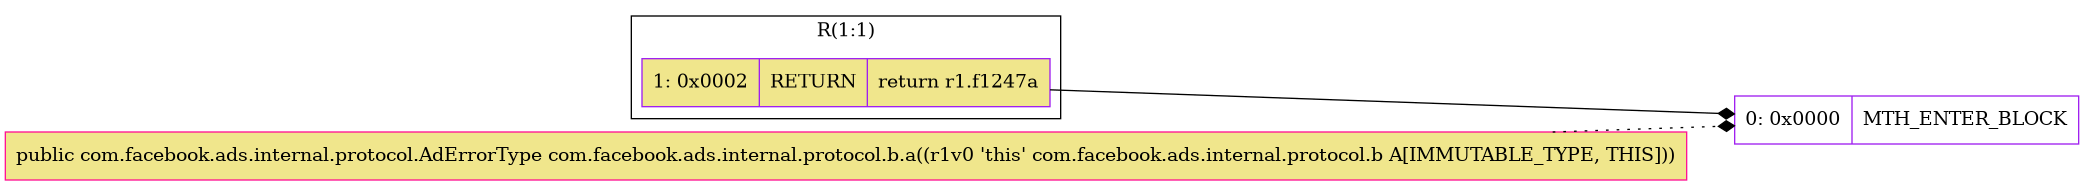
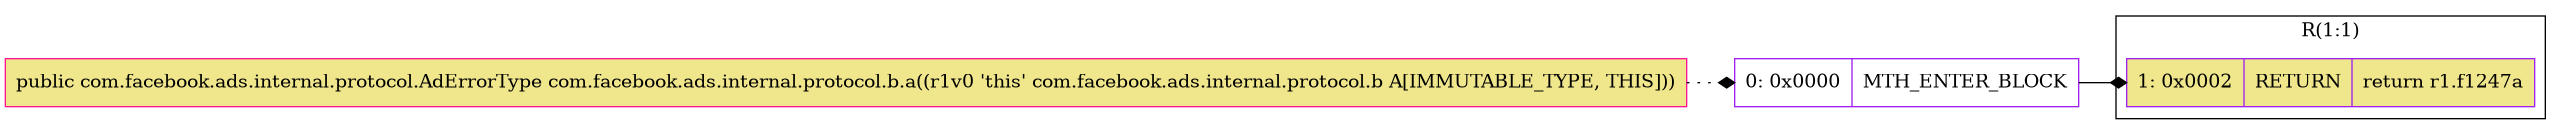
(1384, 102) -> (2095, 83)
